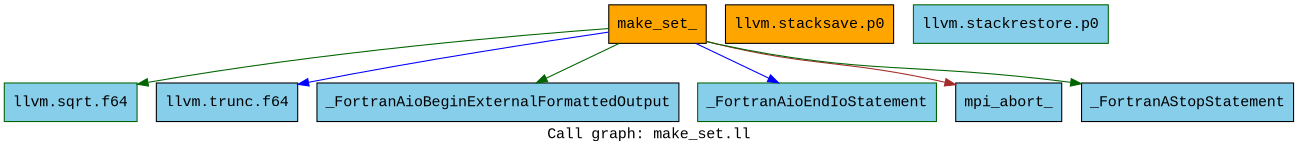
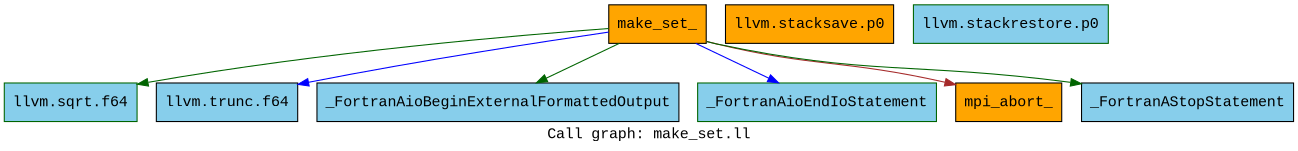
(1009, 102) -> (1009, 102)
